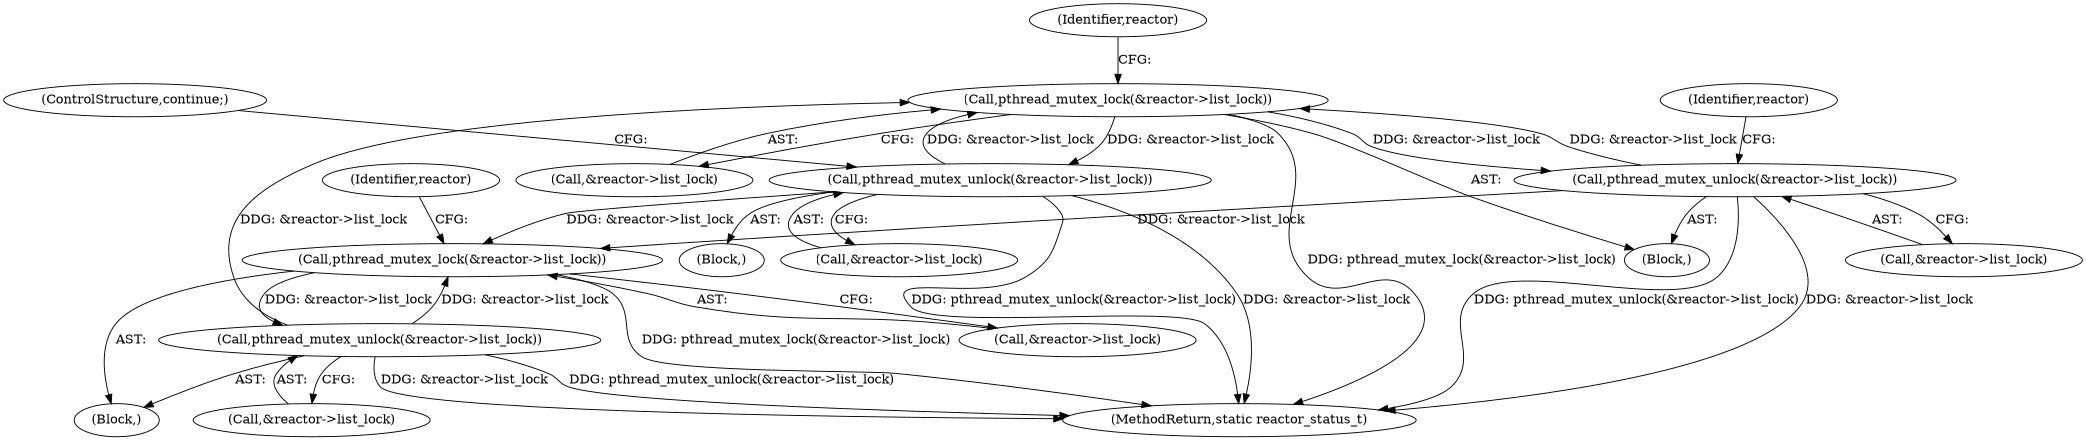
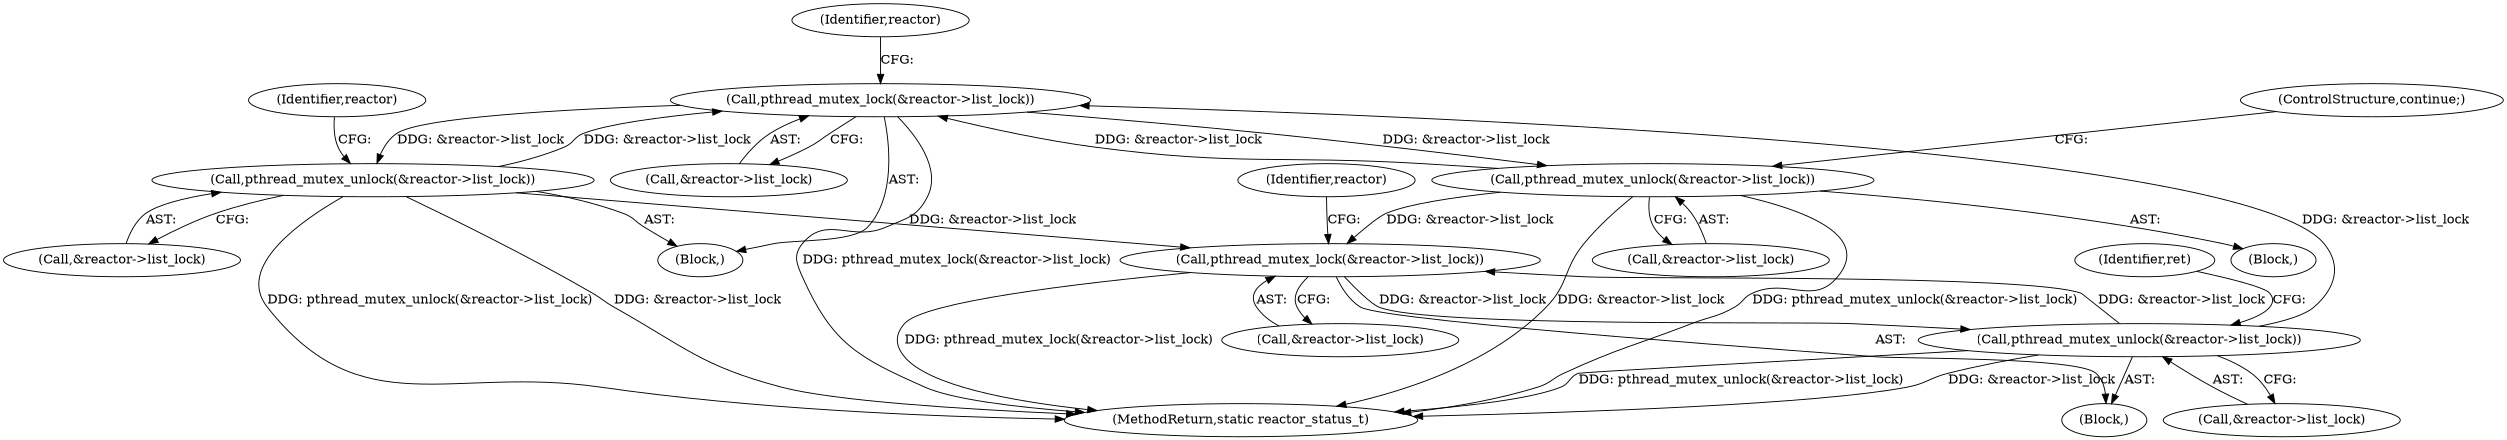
none -> (2145, 260)
